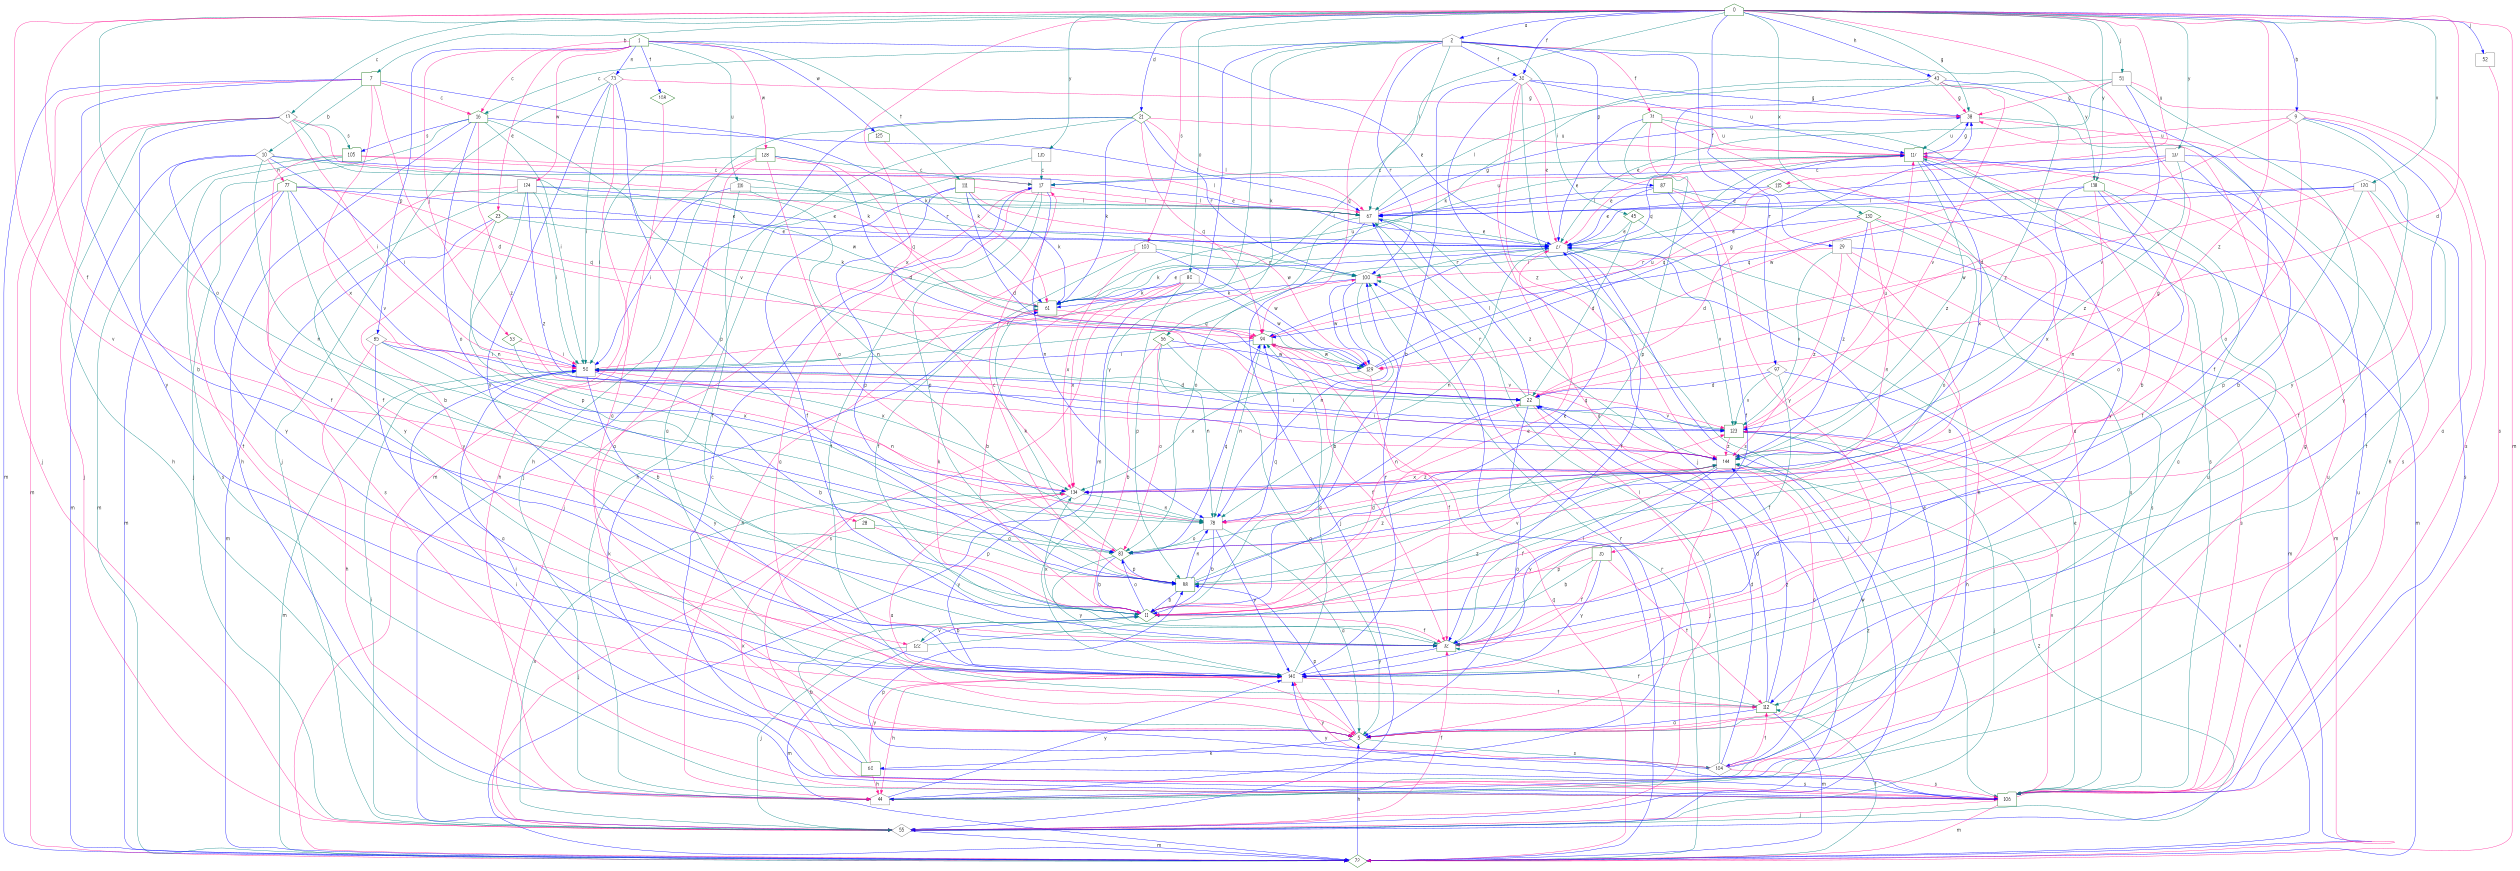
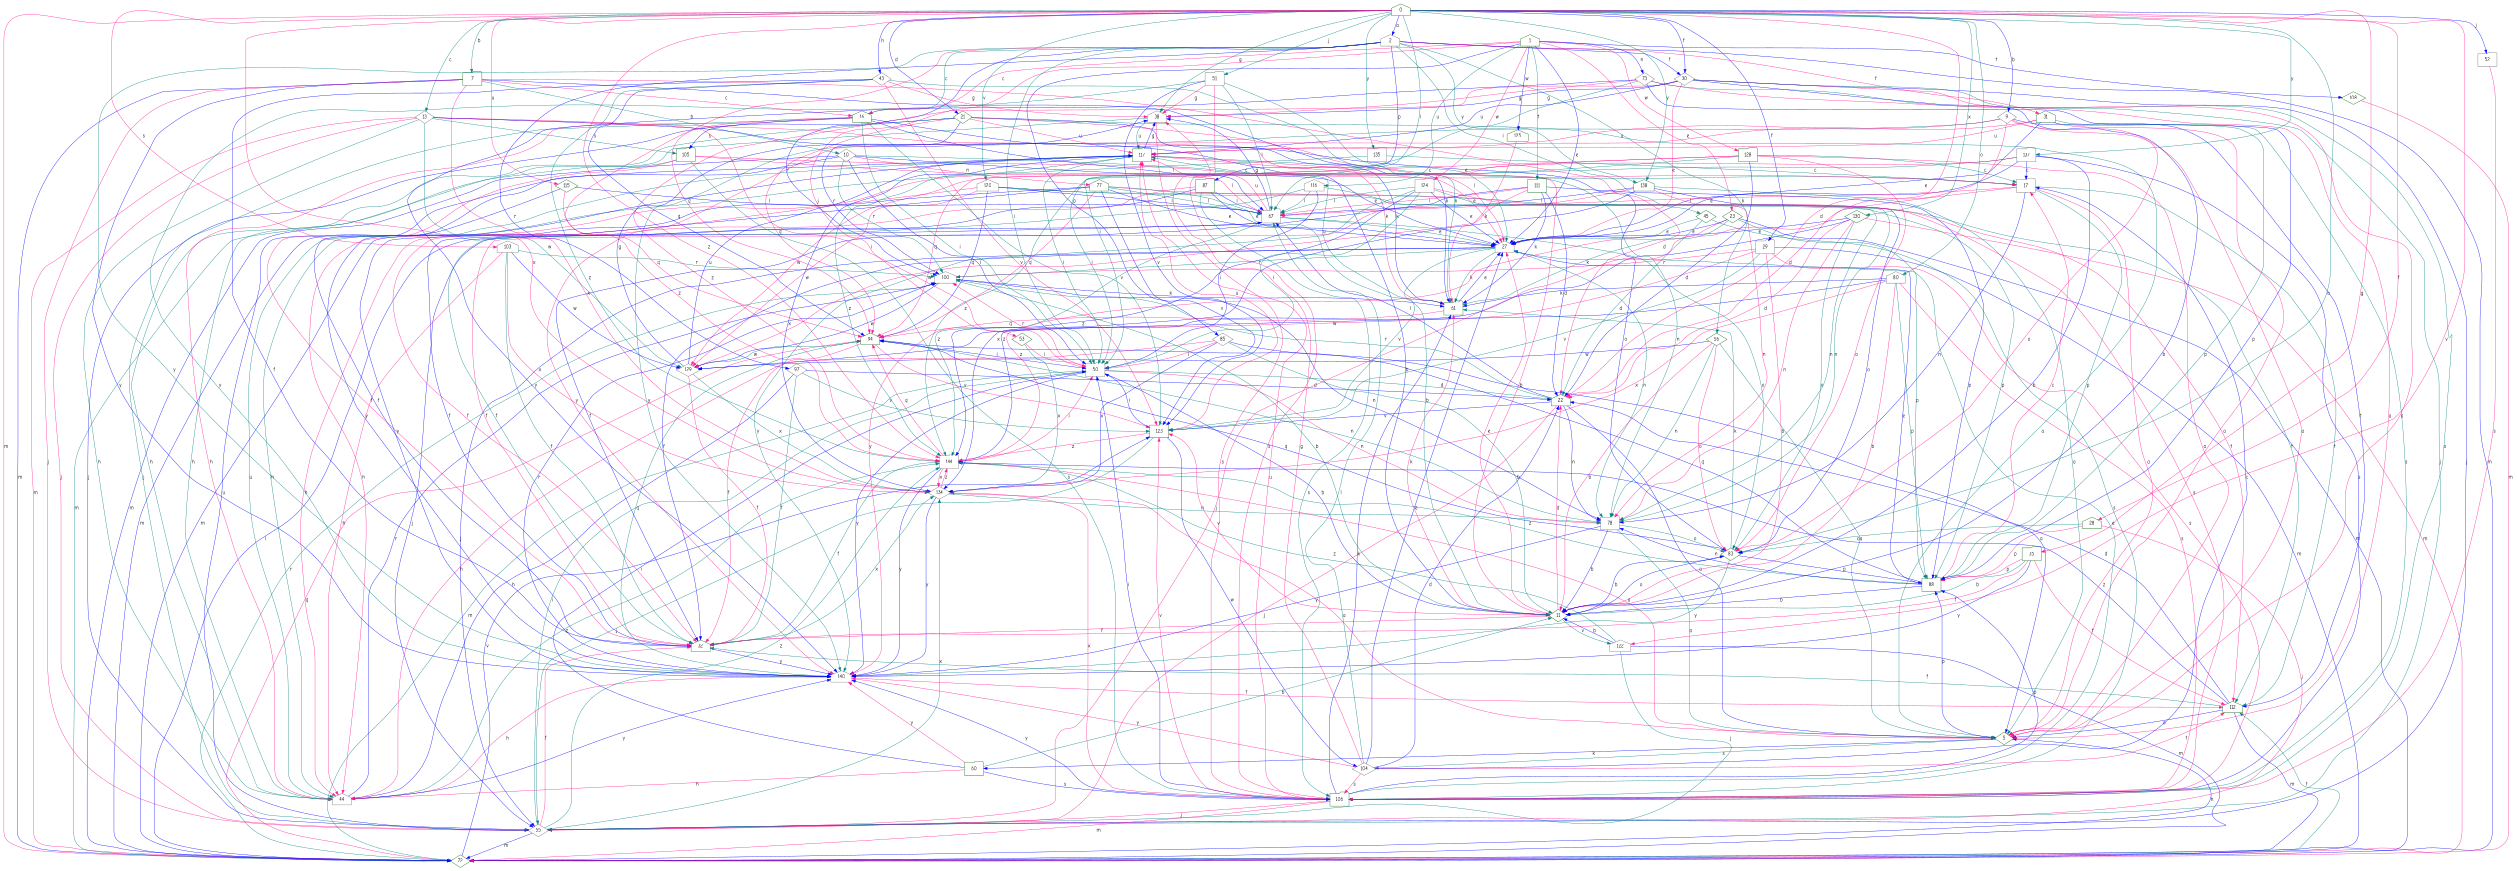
(1218, 172) -> (1211, 135)
(322, 610) -> (229, 229)
